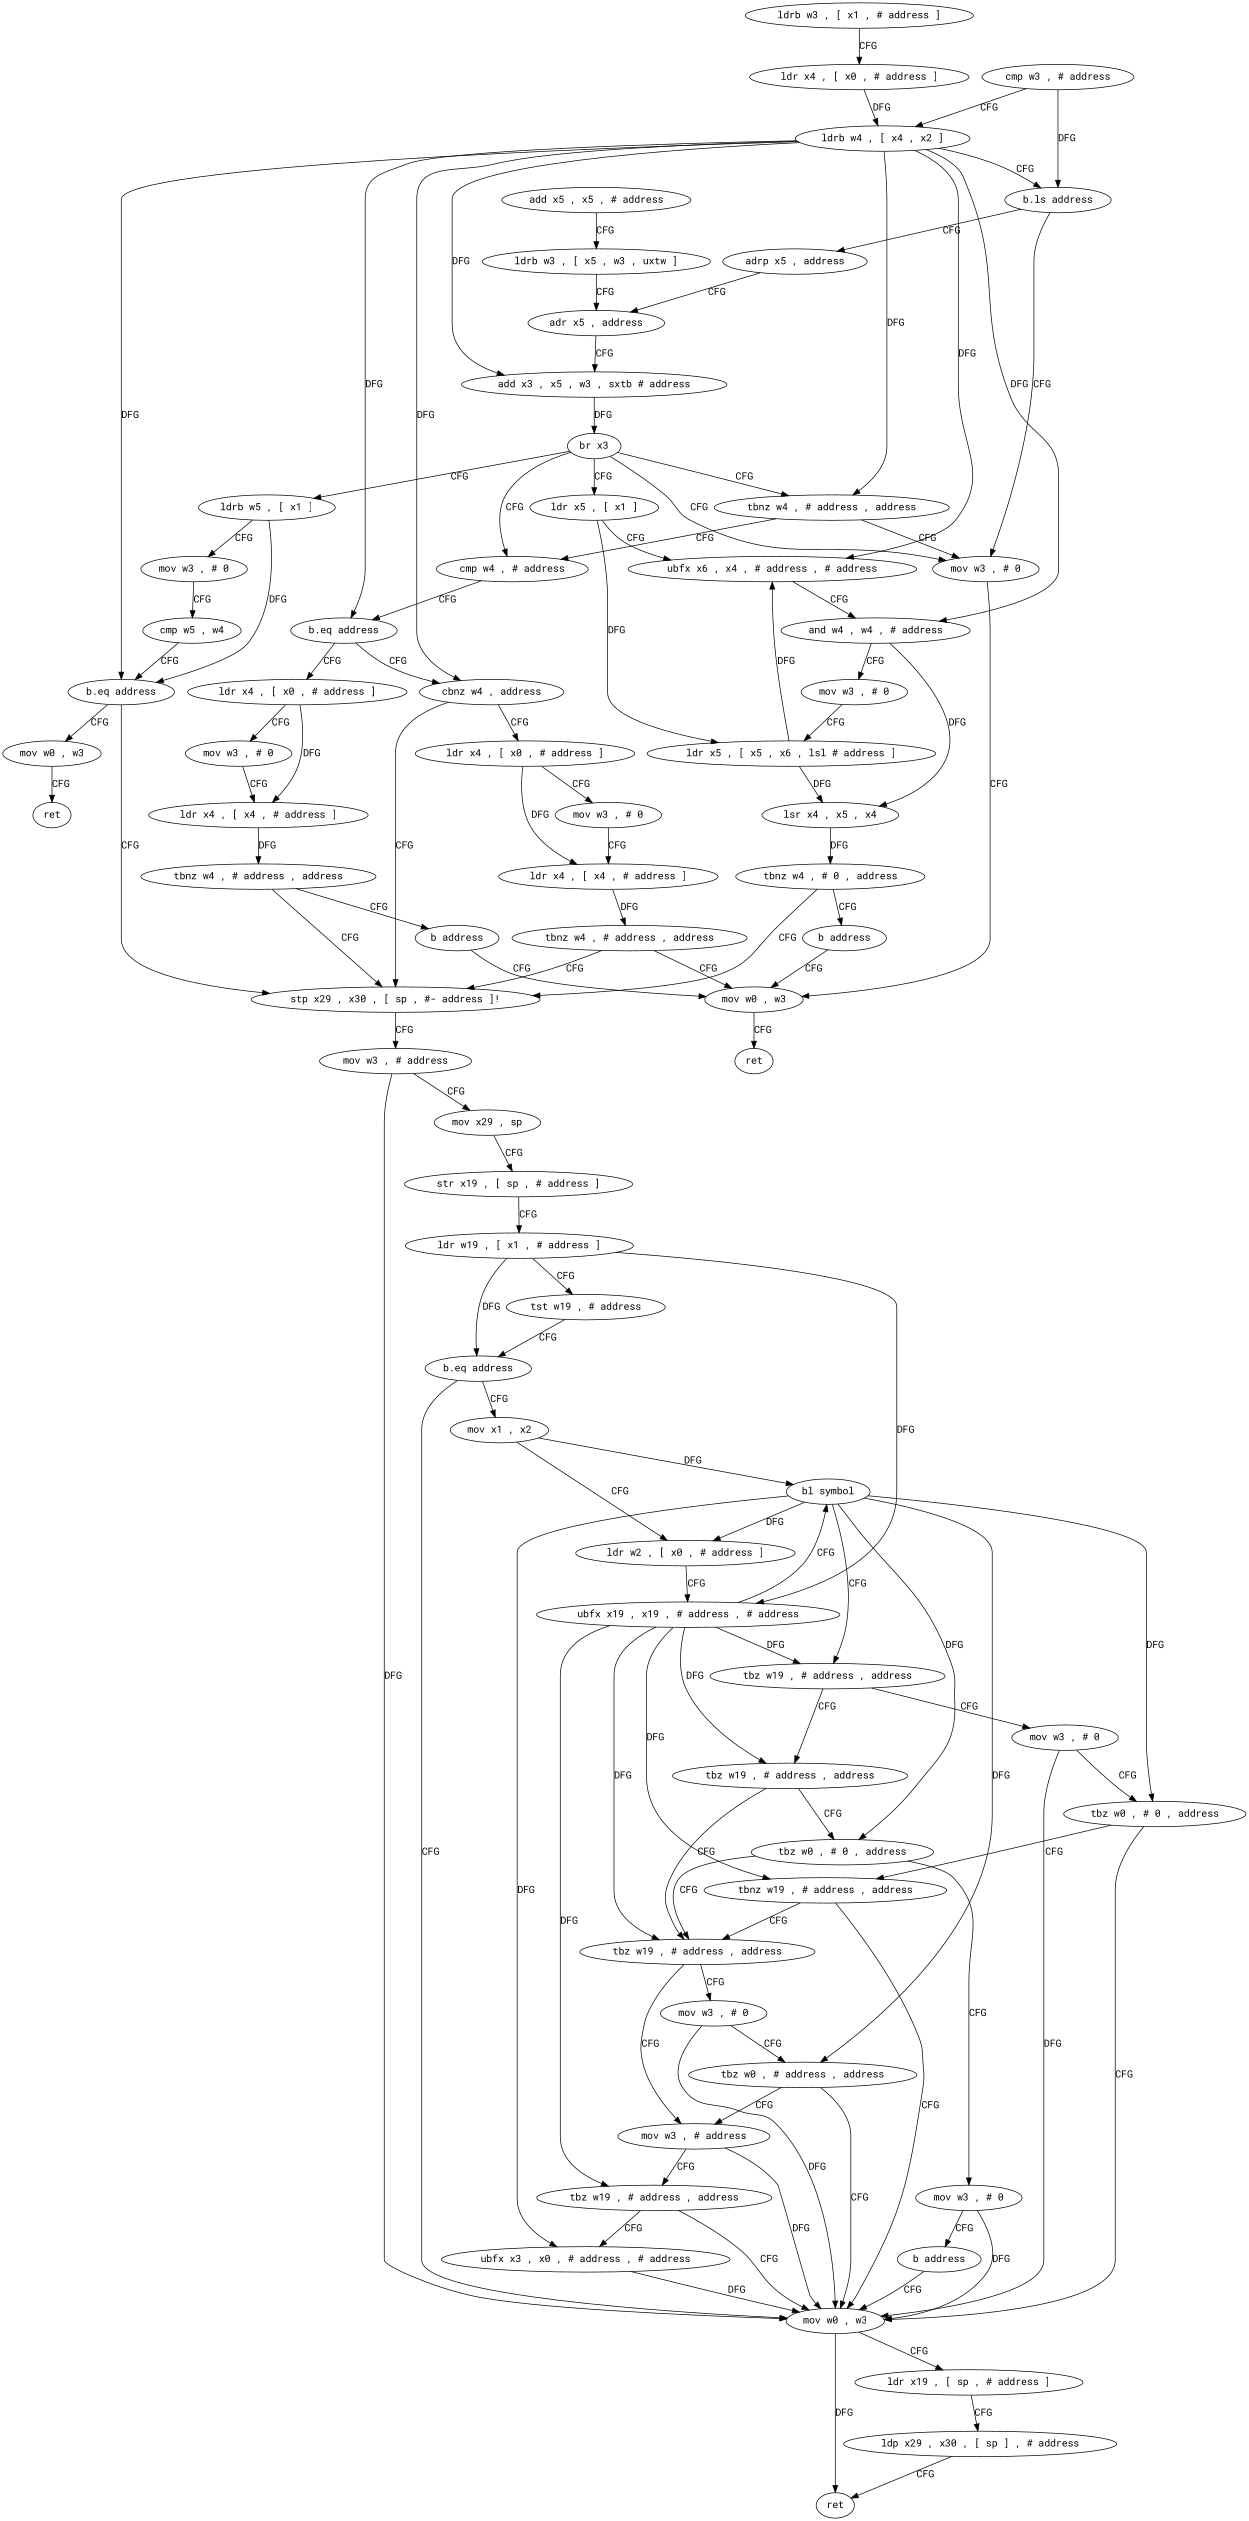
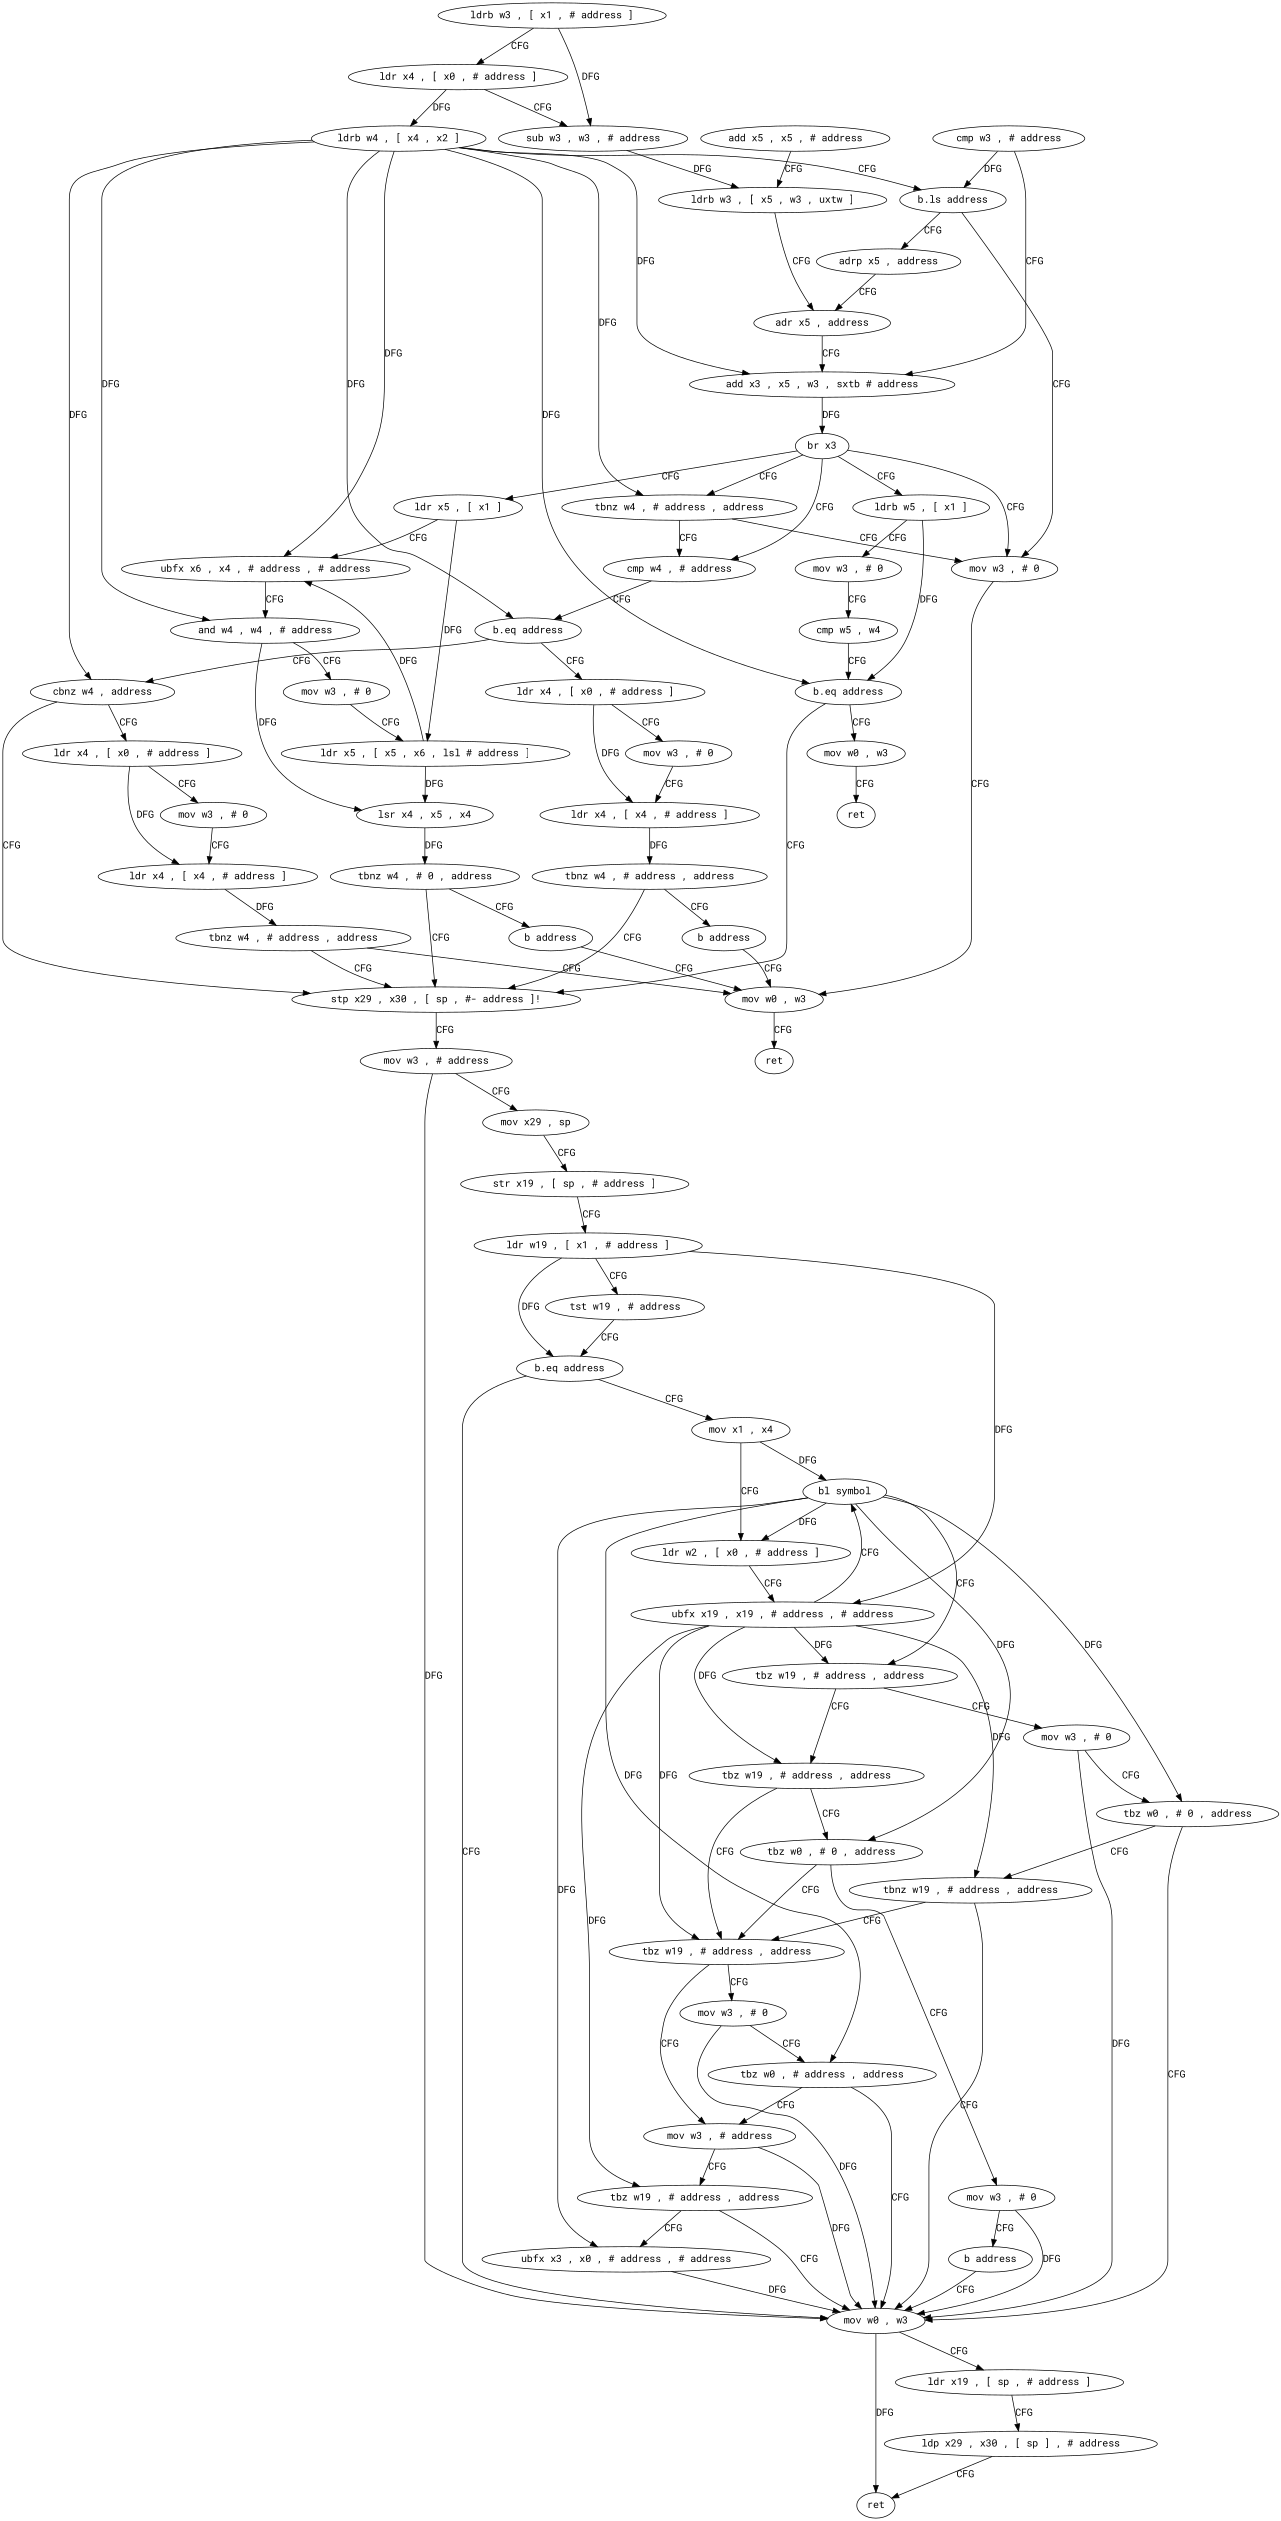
(974, 107) -> (1026, 294)
none -> (593, 139)
(499, 1430) -> (741, 1430)
